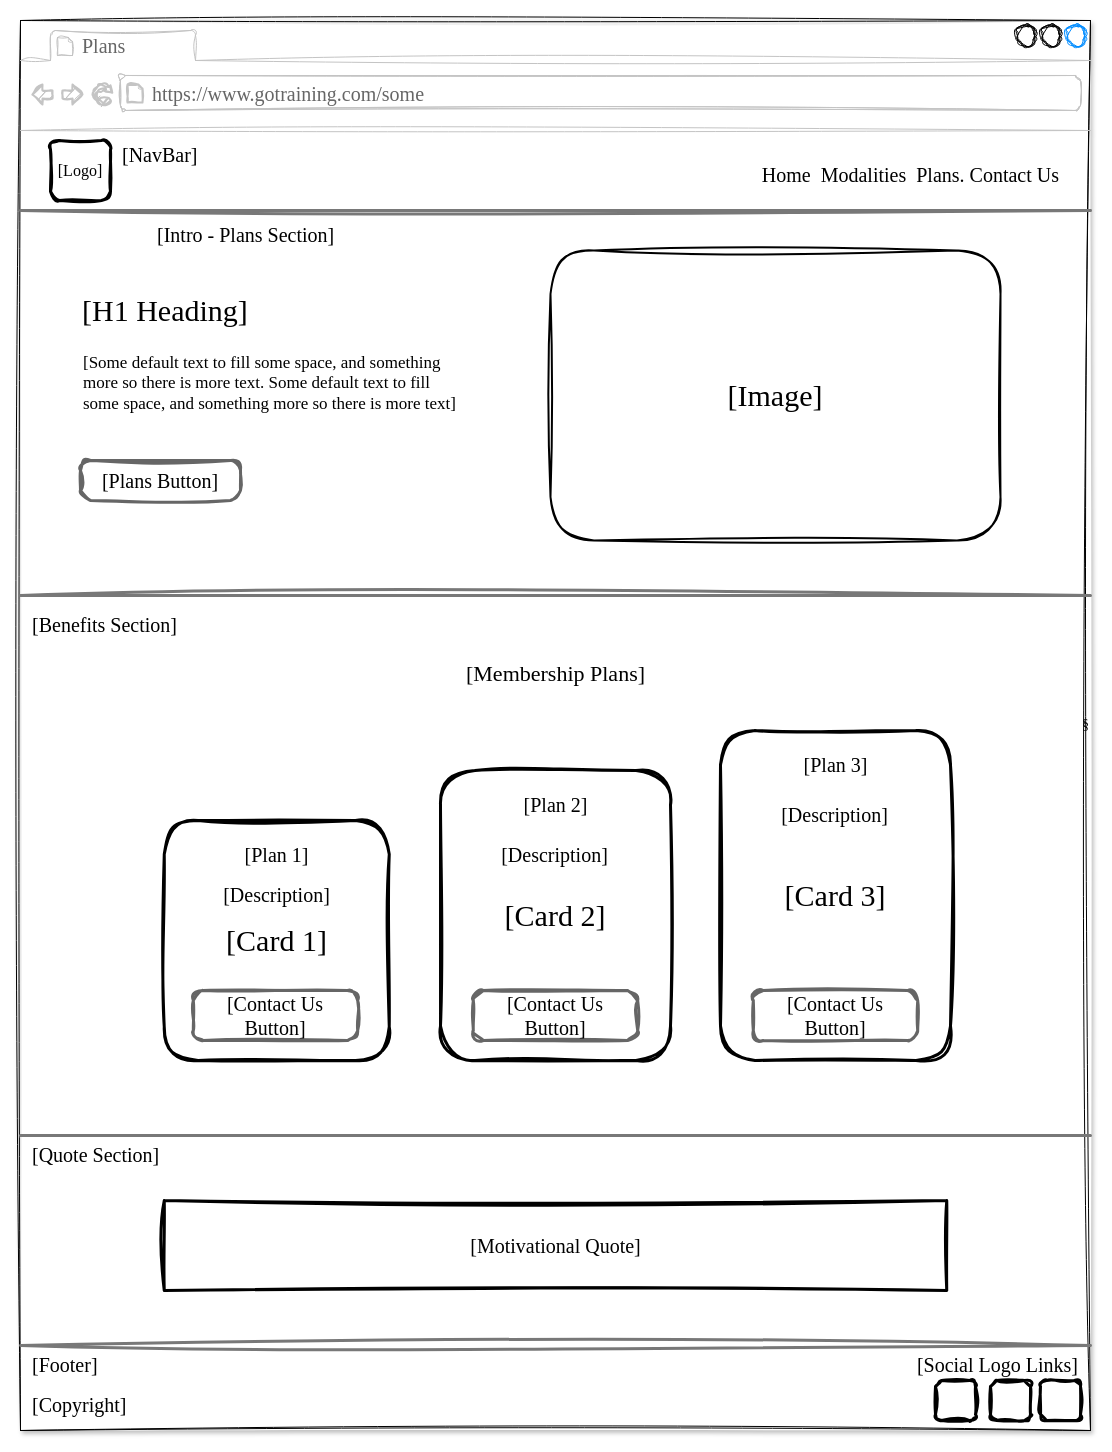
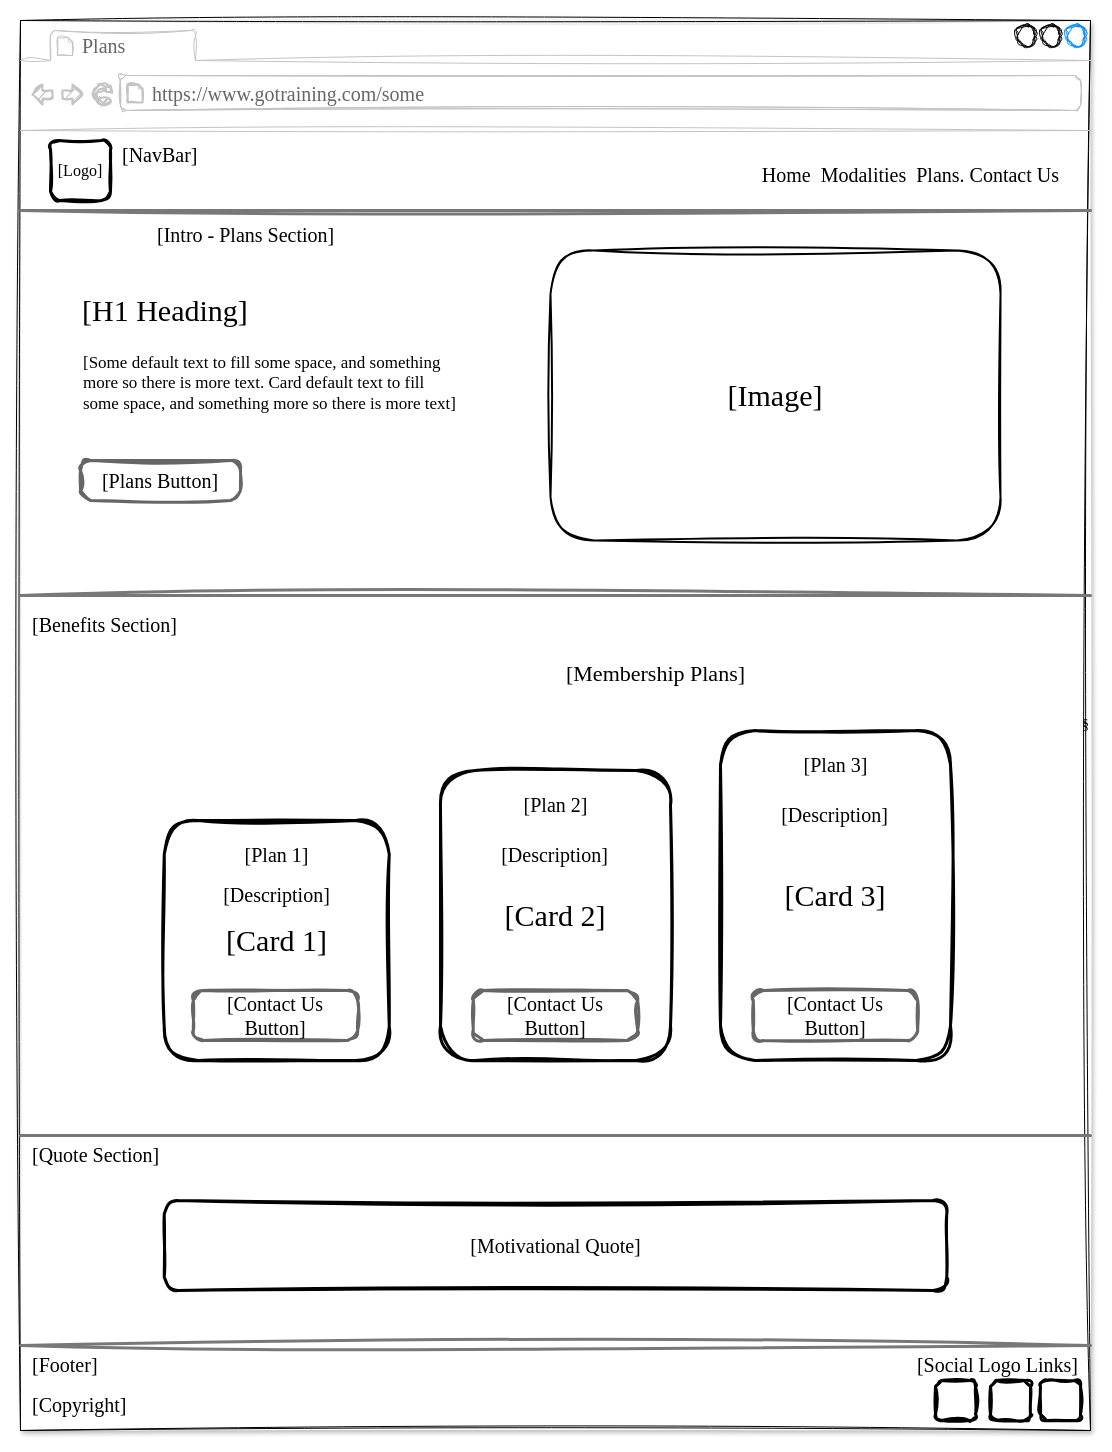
(273, 394) -> (273, 394)
(556, 676) -> (656, 676)
(556, 1246) -> (556, 1246)
